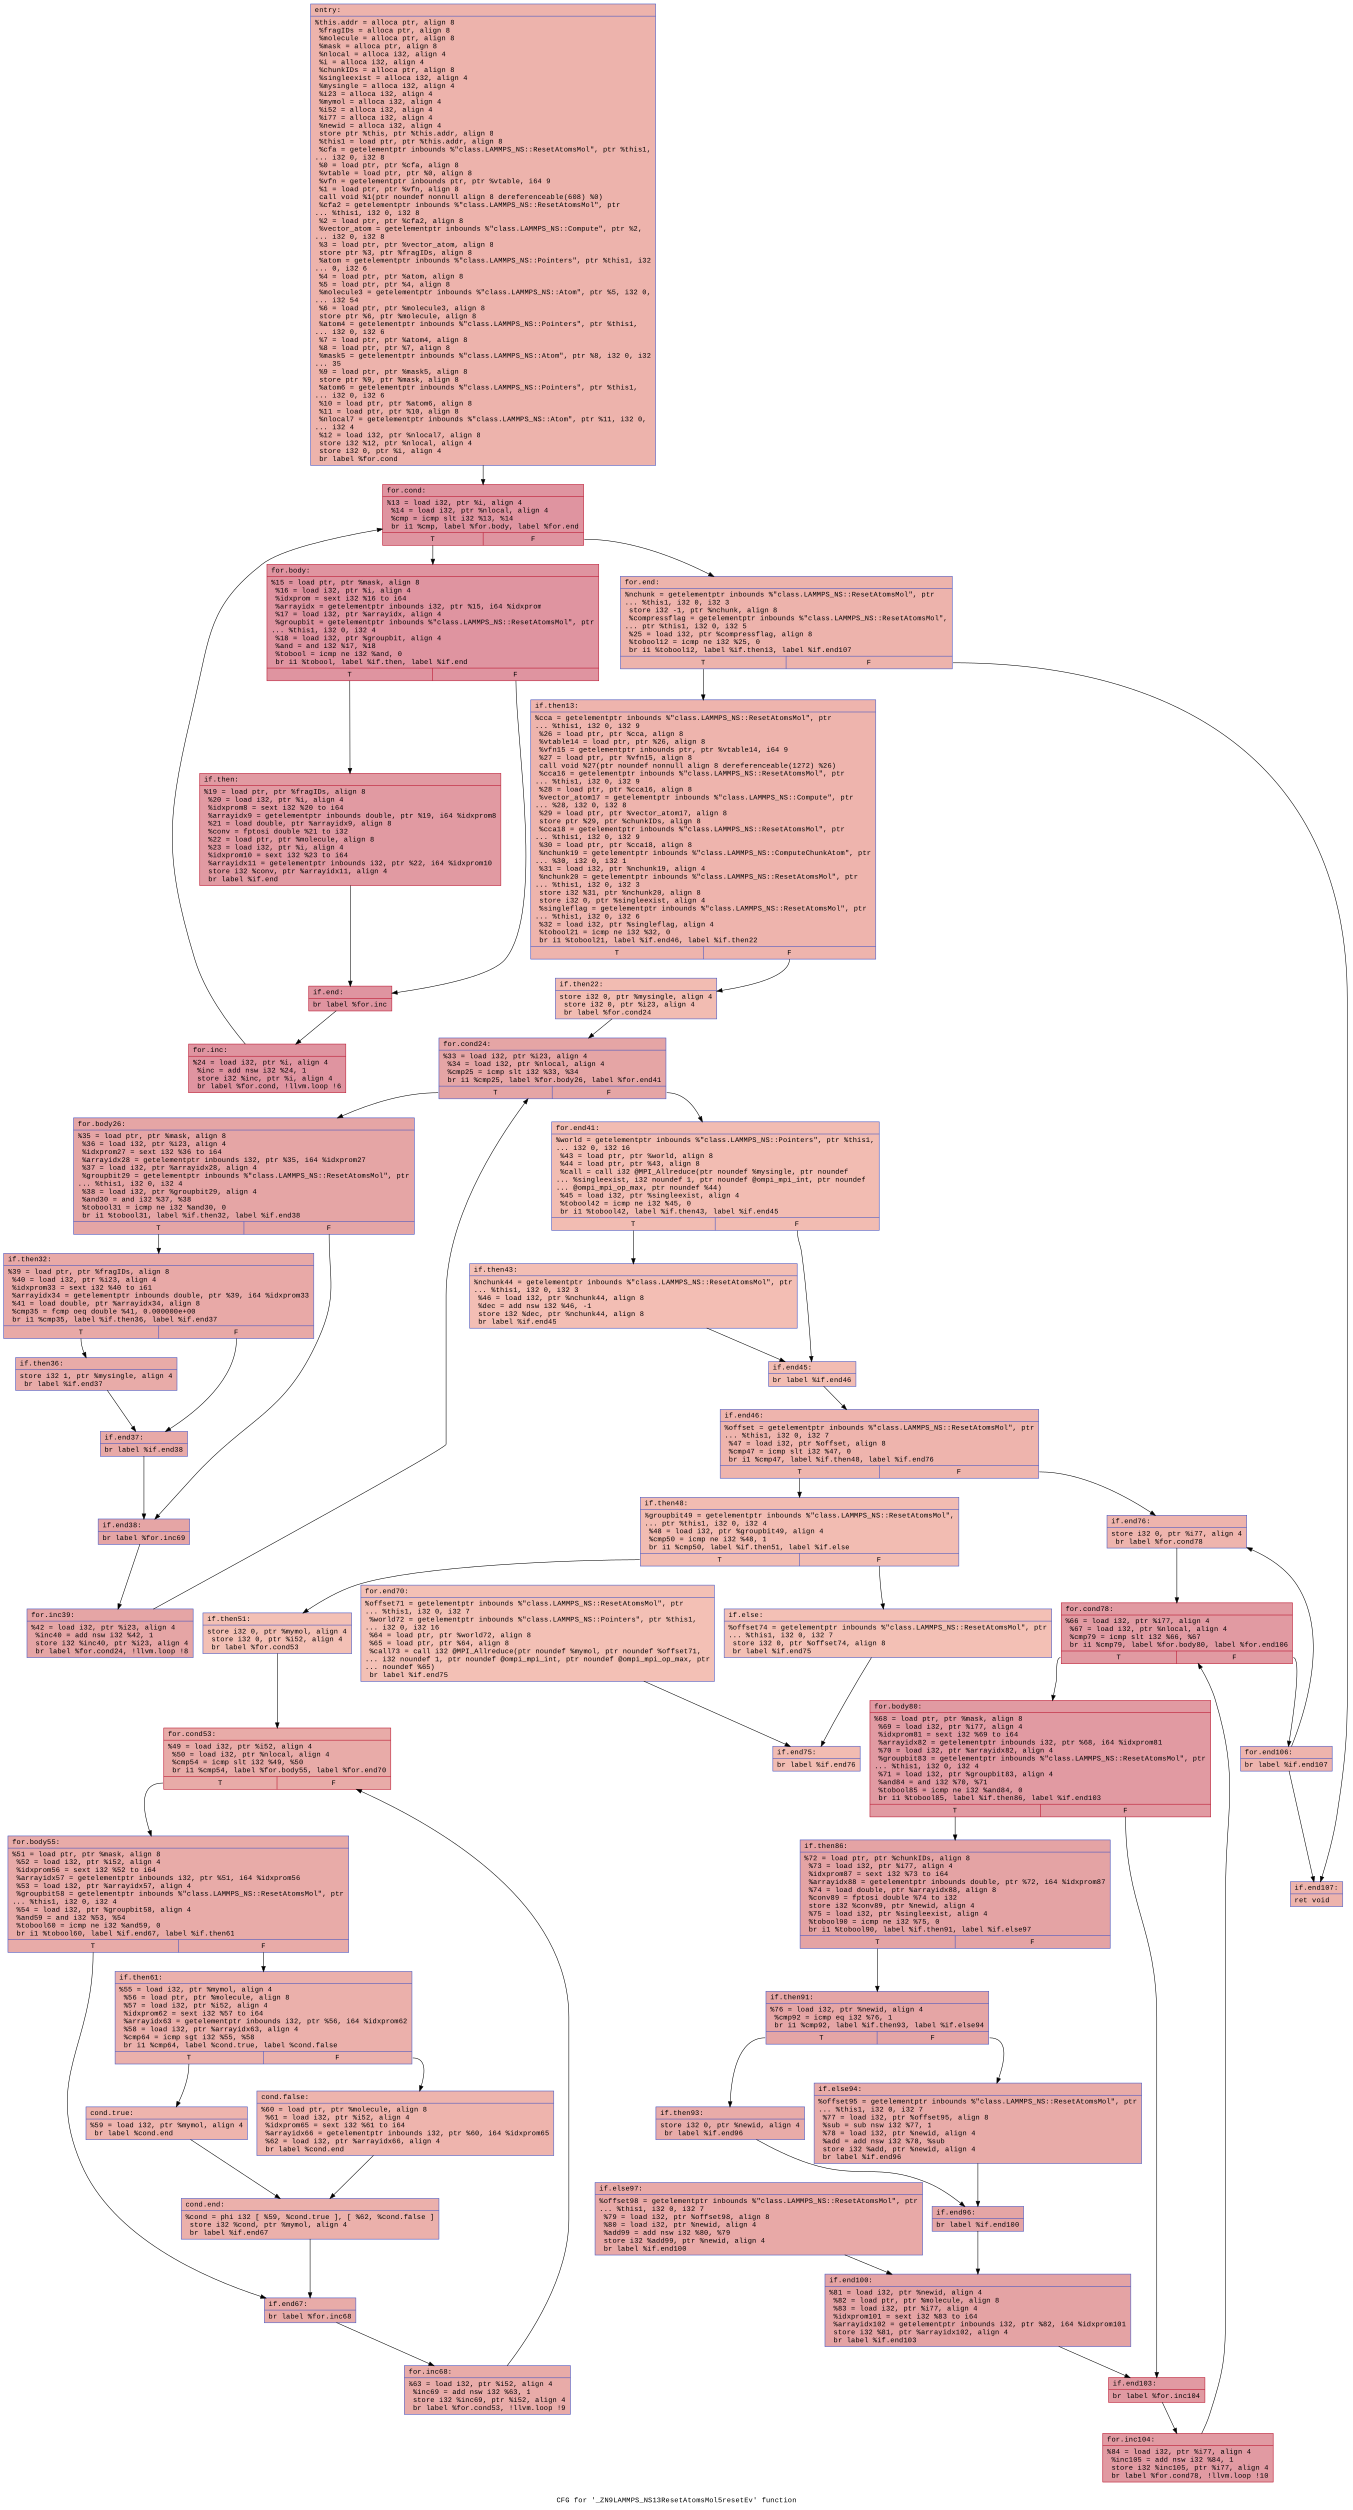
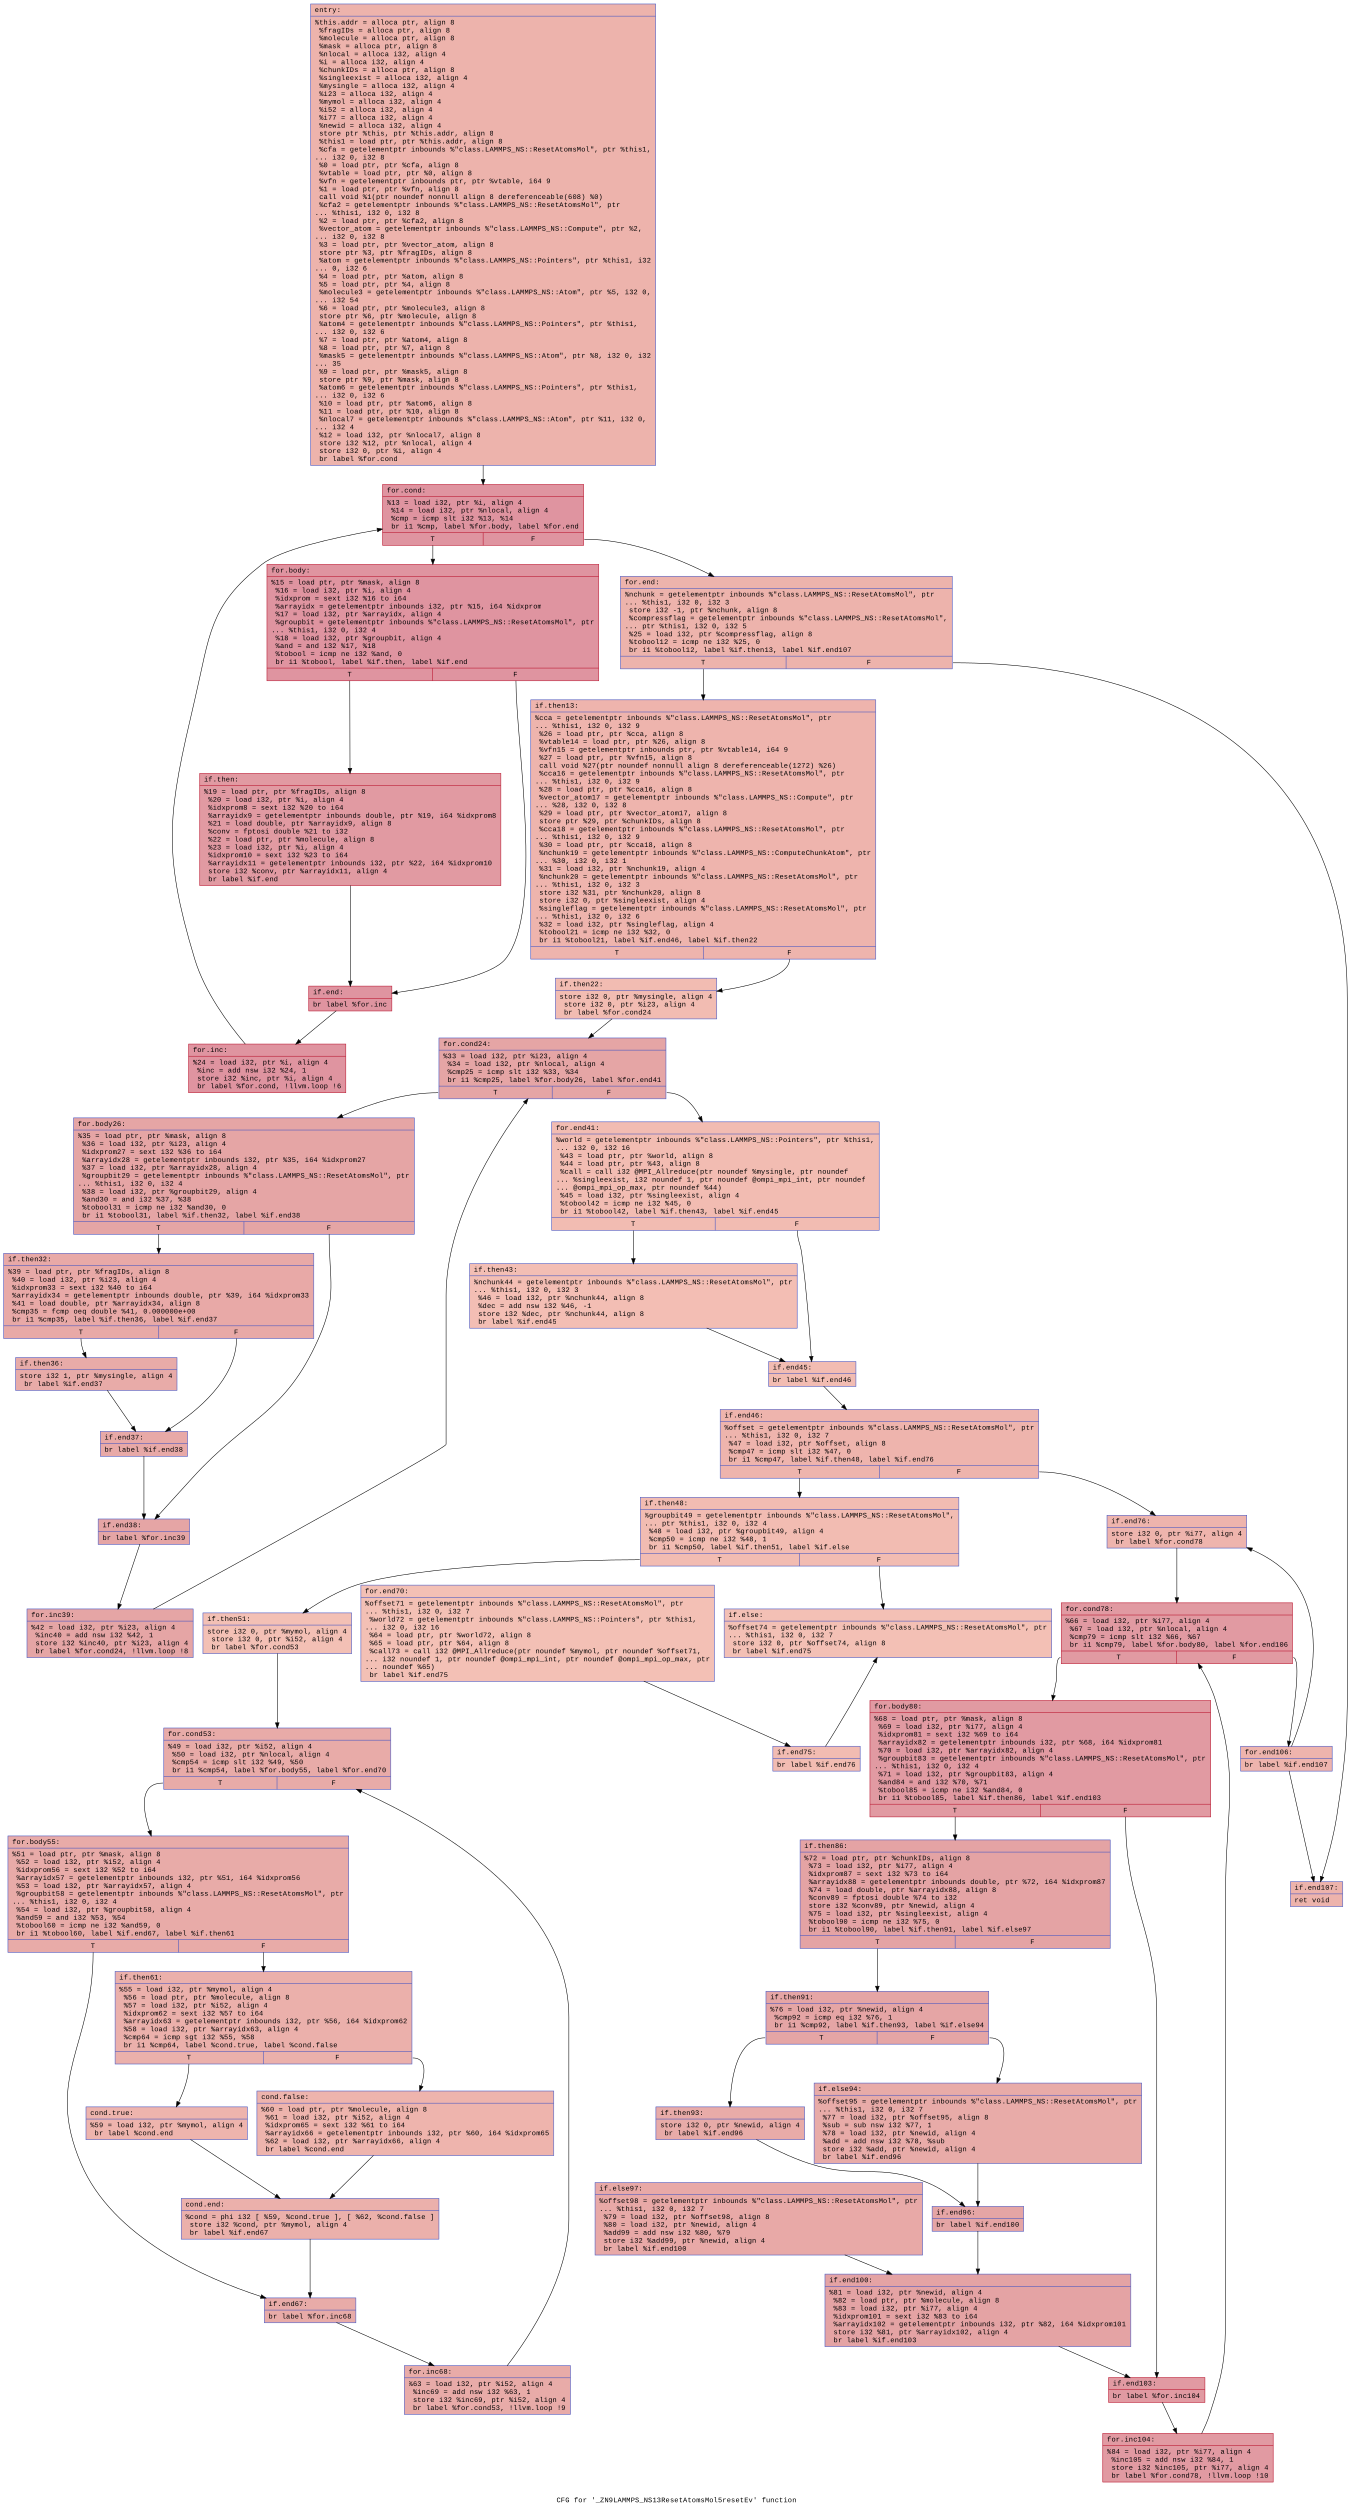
(80, 1287) -> (80, 1287)
(144, 1538) -> (144, 1538)
(847, 1699) -> (851, 1705)
(277, 1759) -> (277, 1759)
